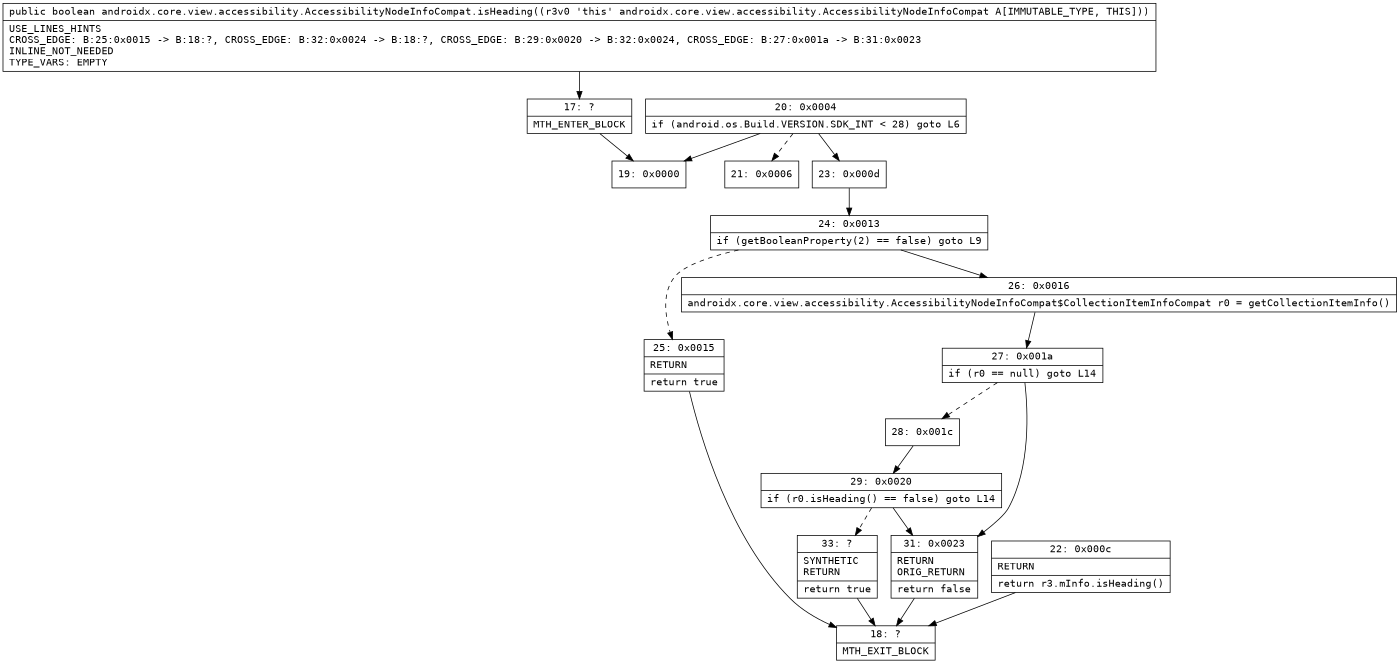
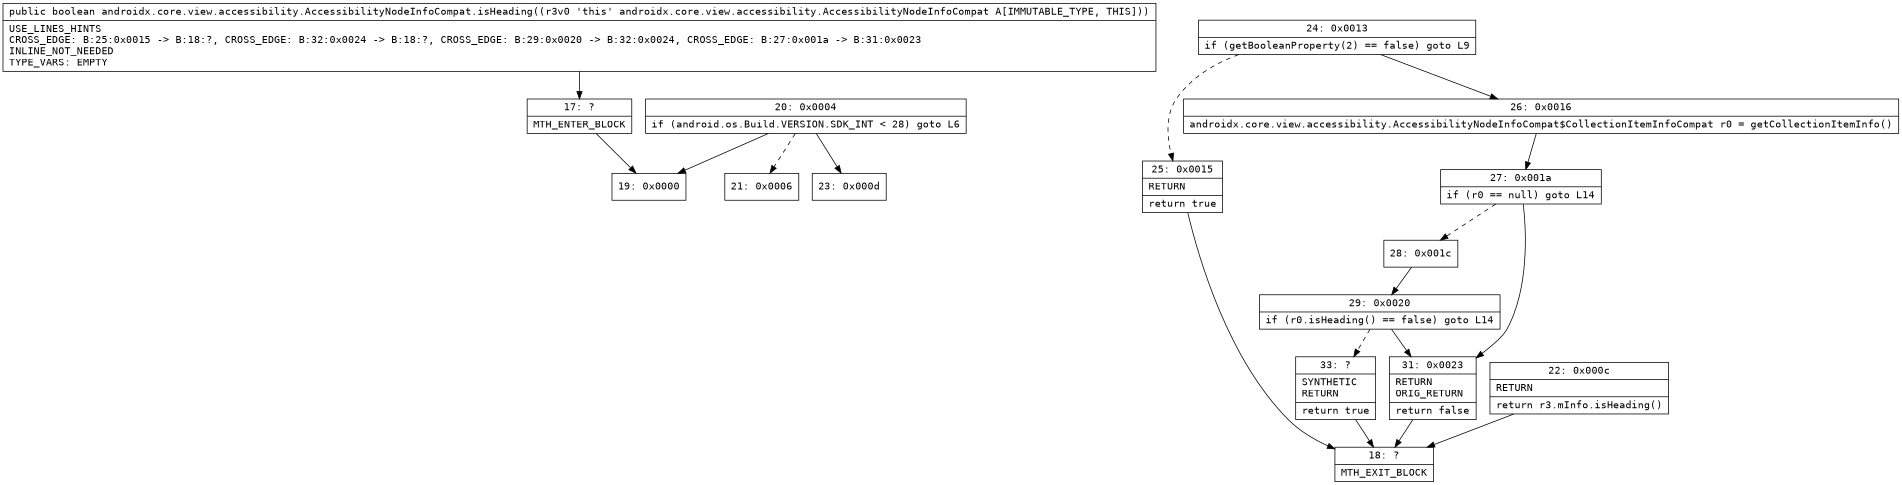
(849, 198) -> none
